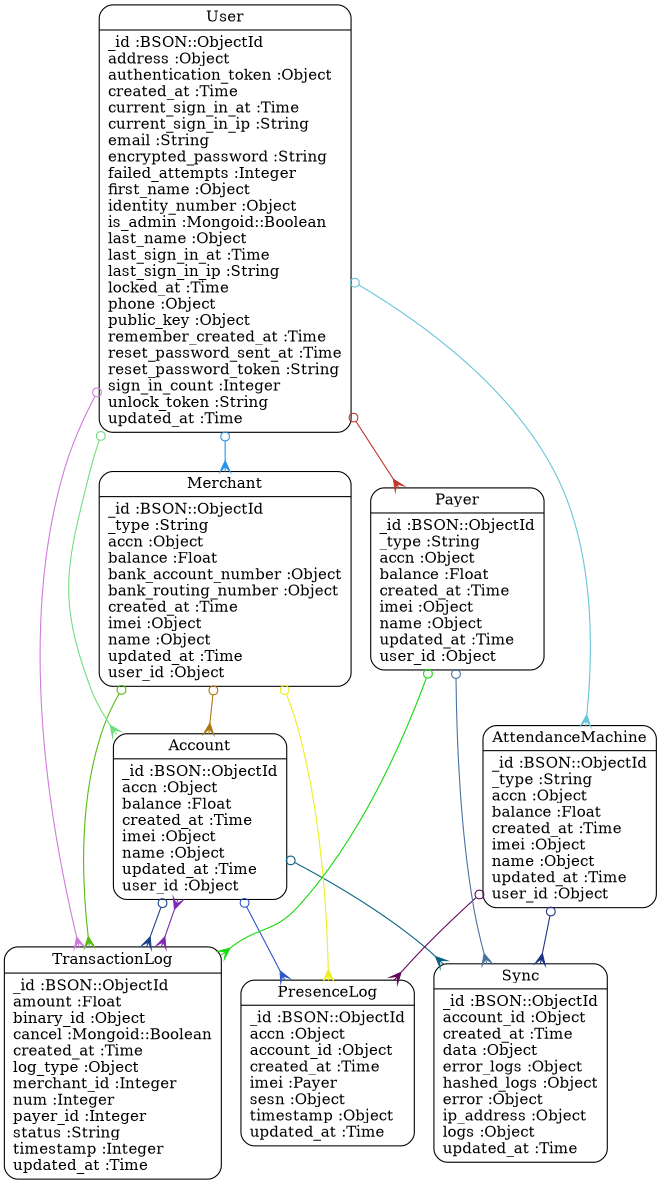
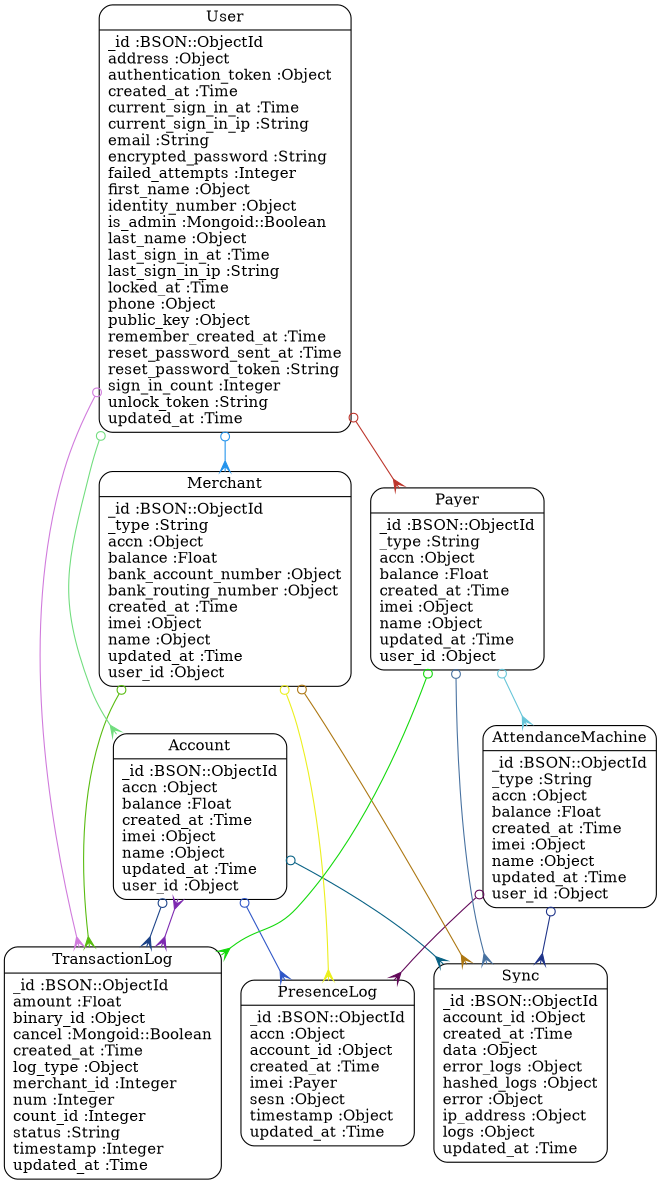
(548, 461) -> (513, 697)
(211, 709) -> (385, 823)
(80, 1116) -> (80, 1116)
